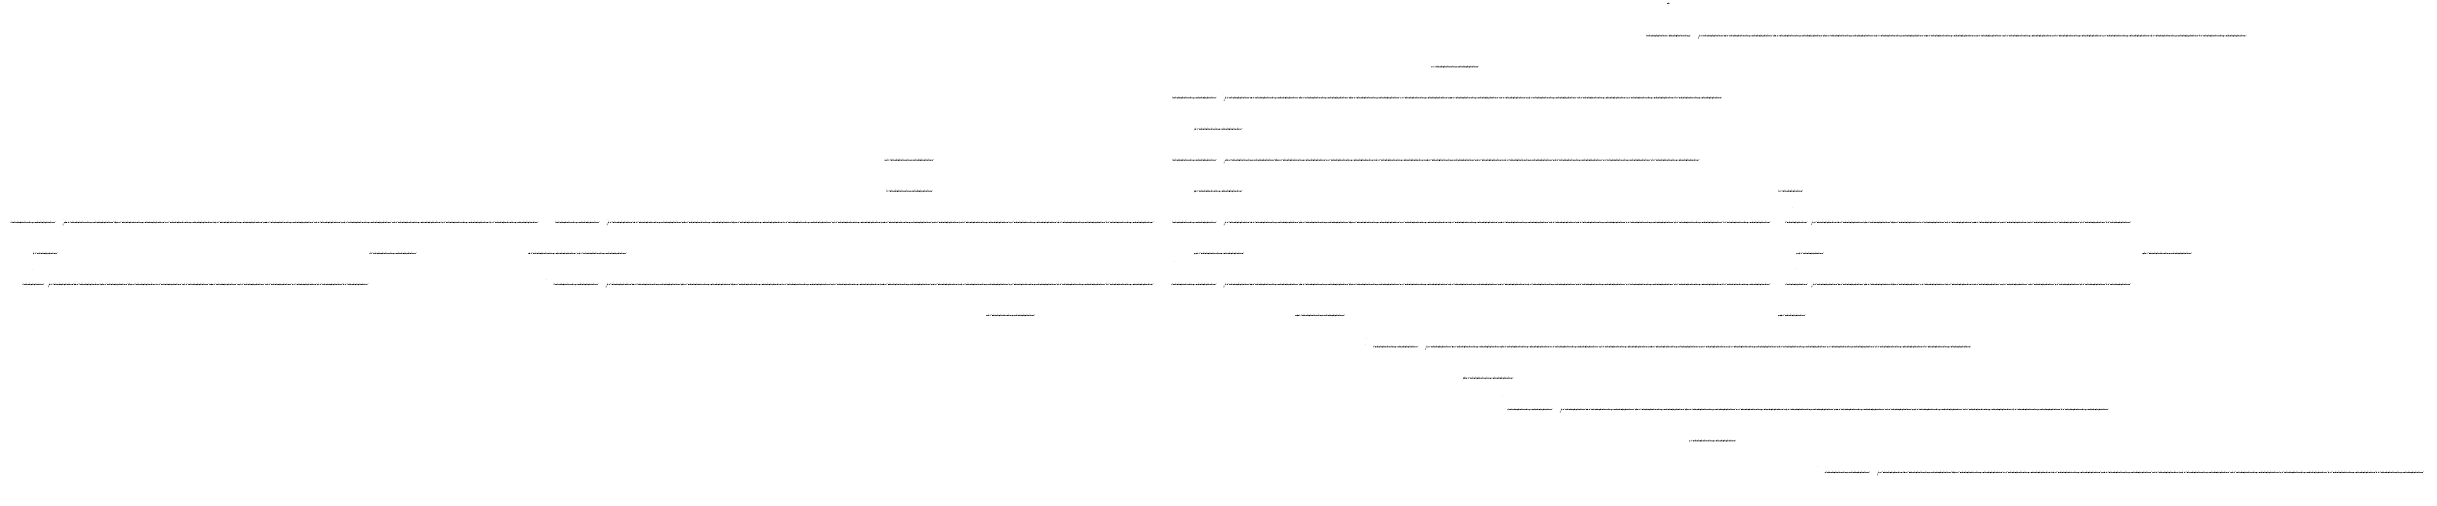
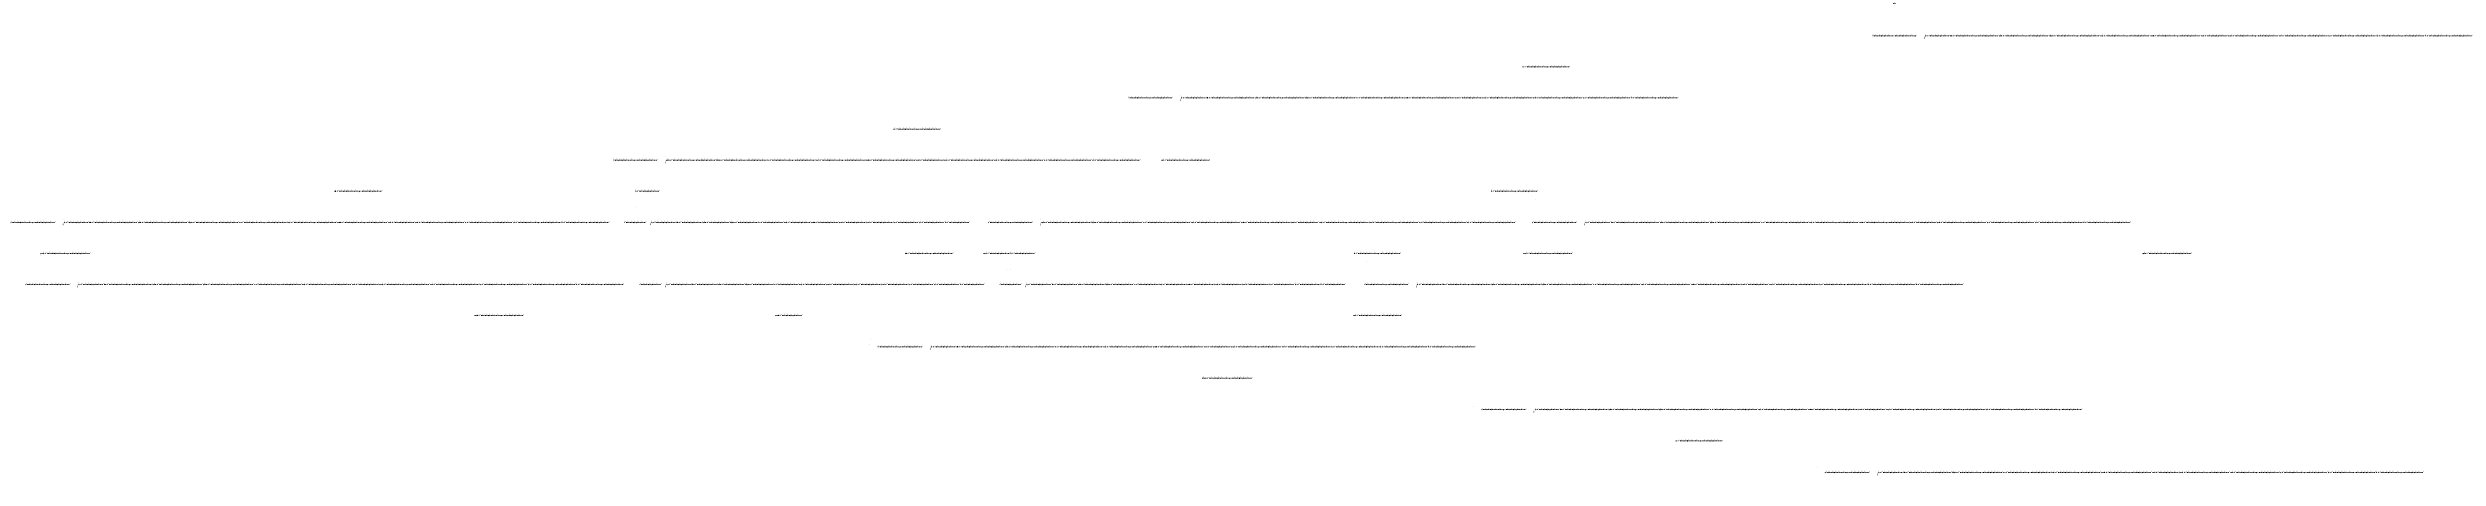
(1796, 253) -> (832, 241)
